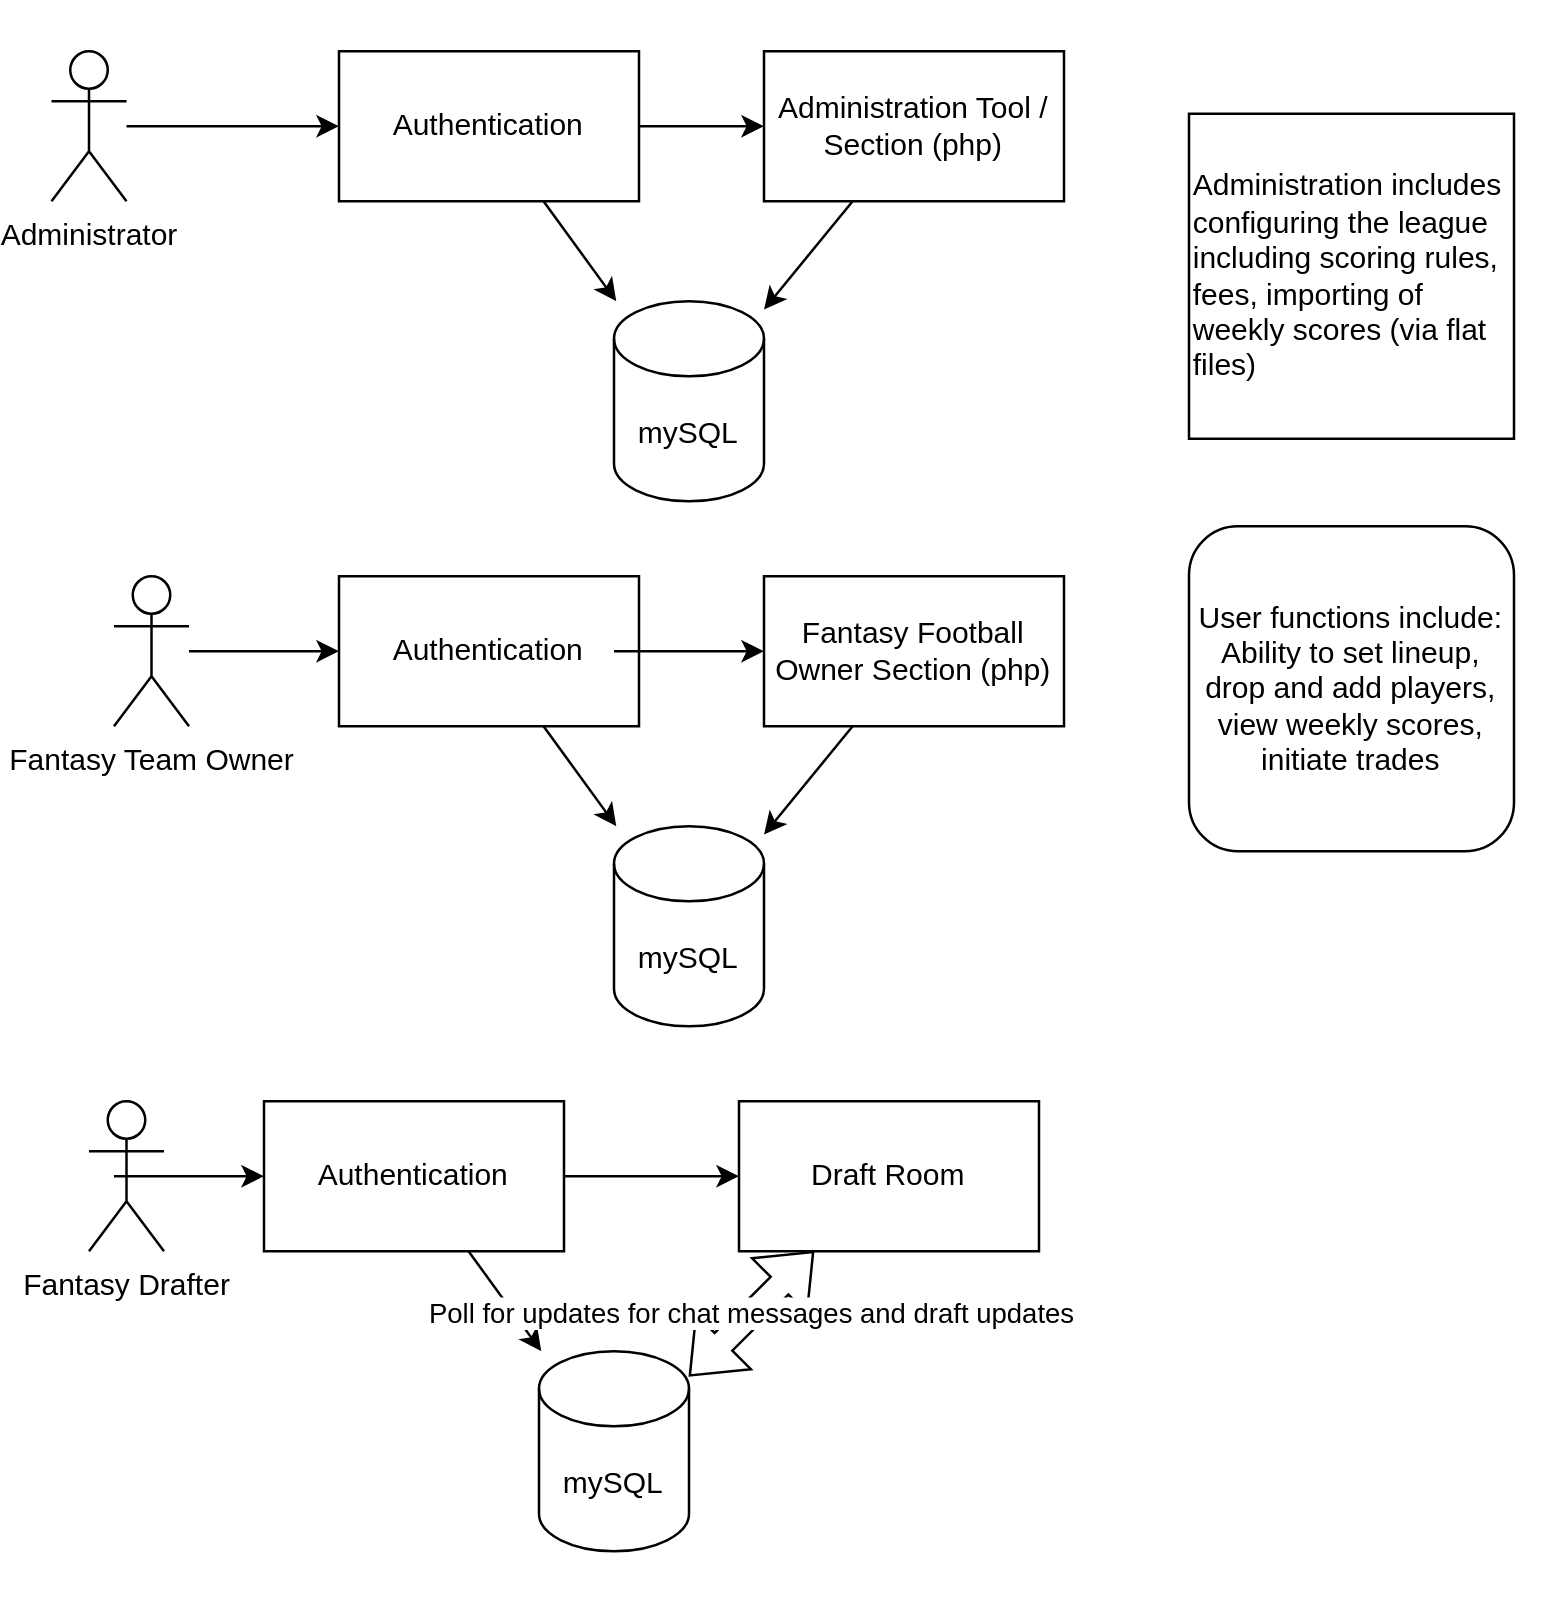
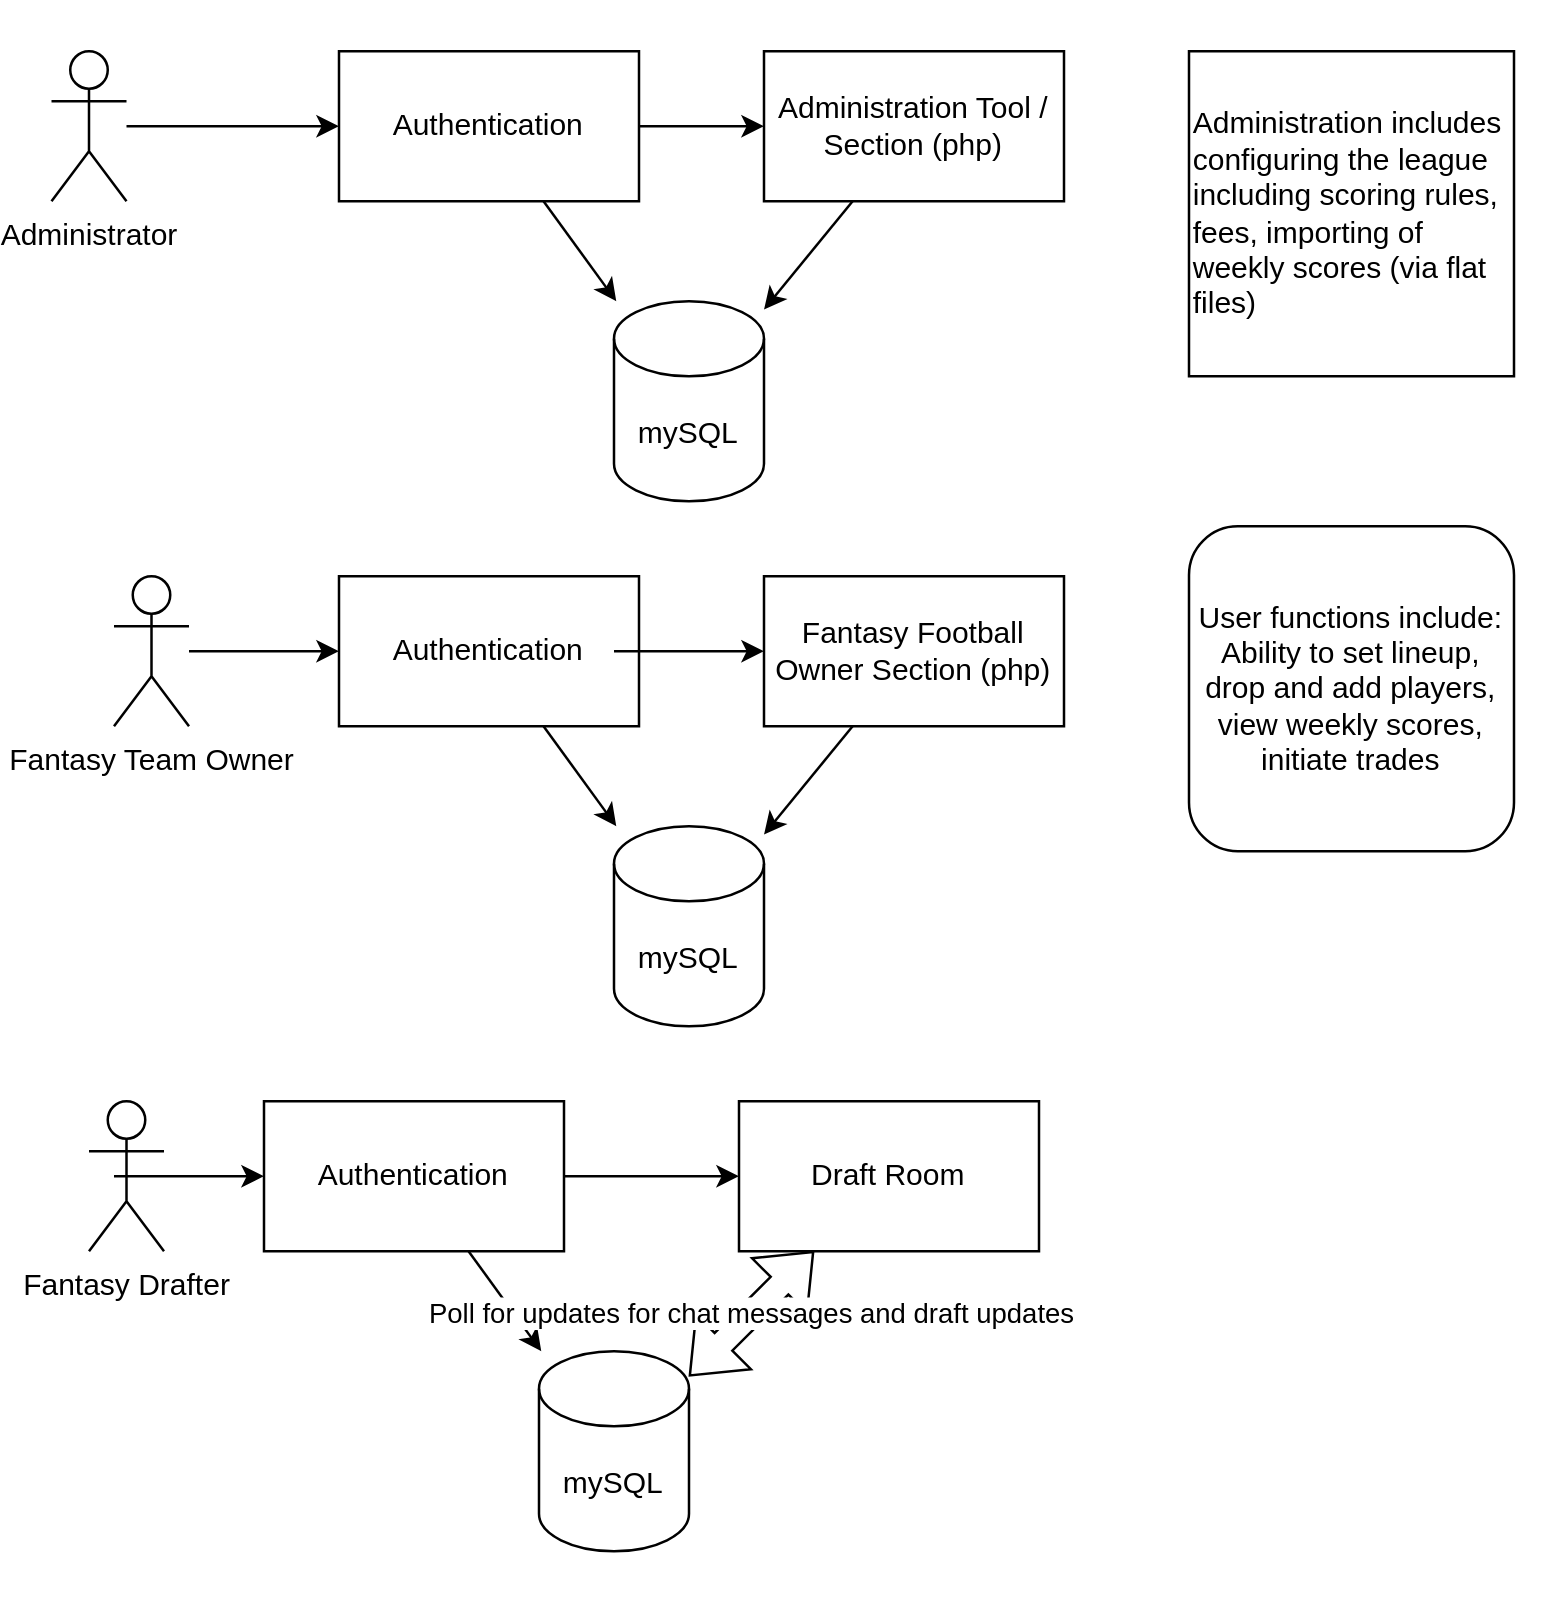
(1351, 276) -> (1351, 214)
